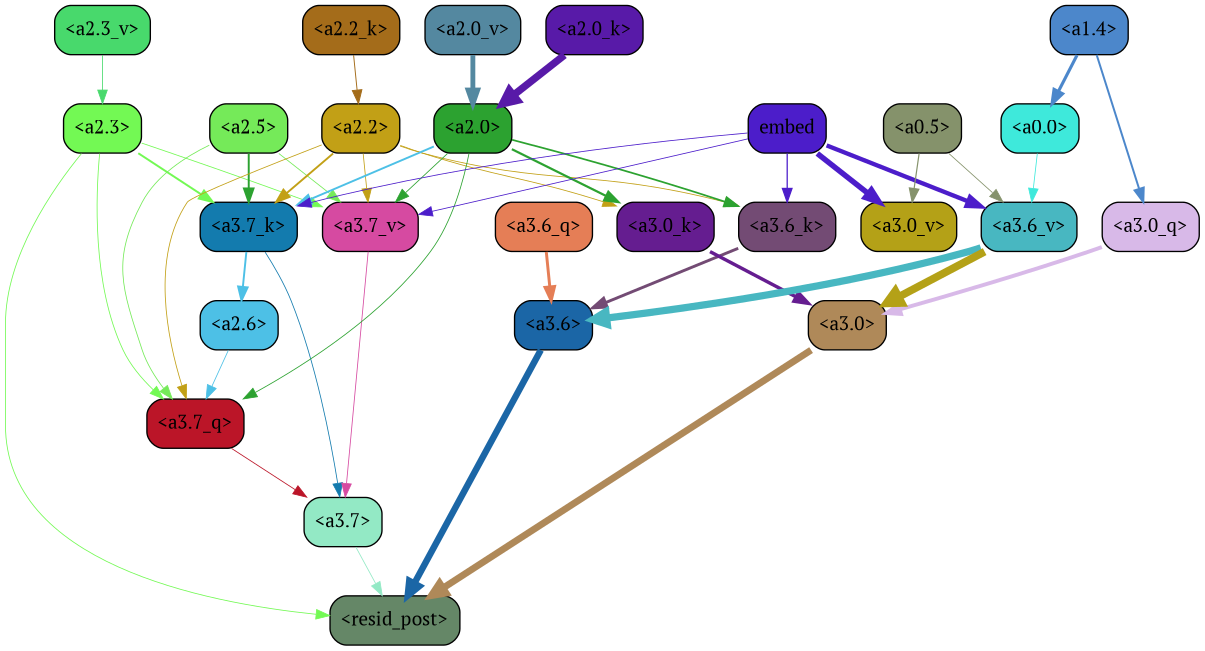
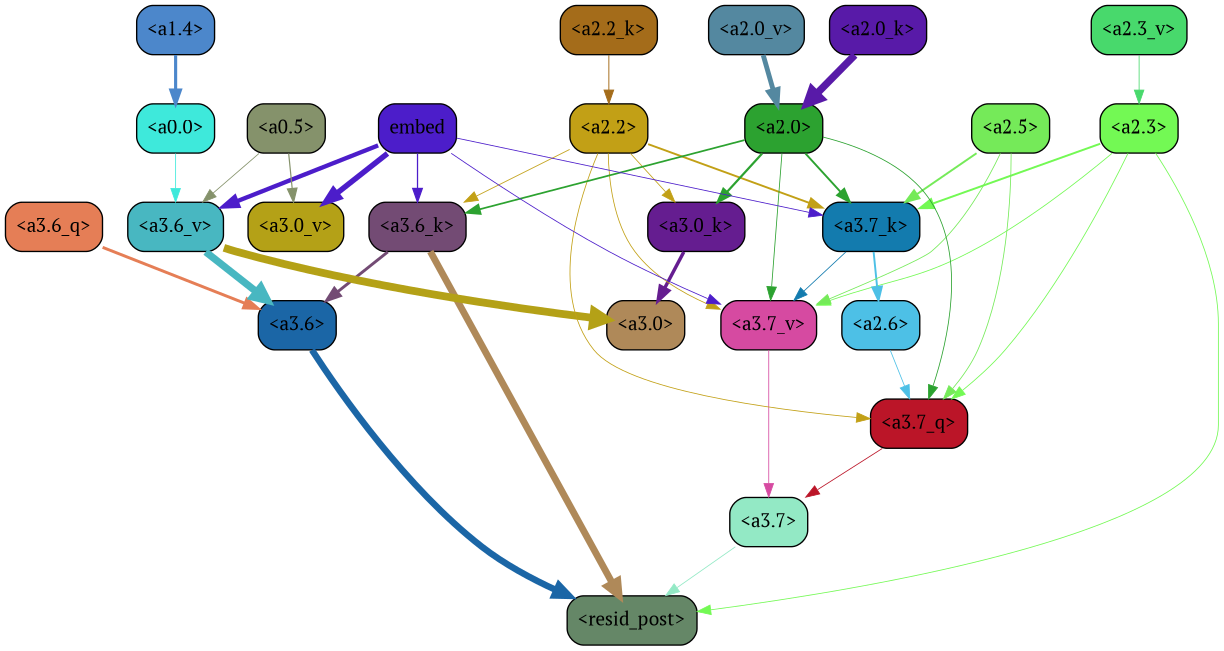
(249, 165) -> (947, 174)
(375, 172) -> (823, 173)
(1151, 227) -> none
(314, 370) -> (825, 271)
(627, 469) -> (521, 417)
